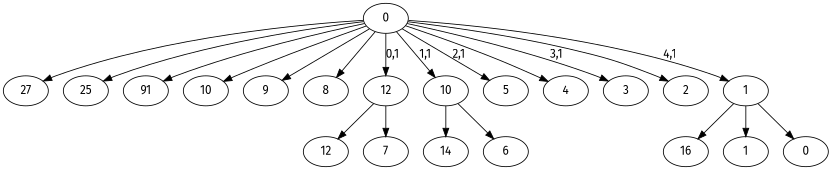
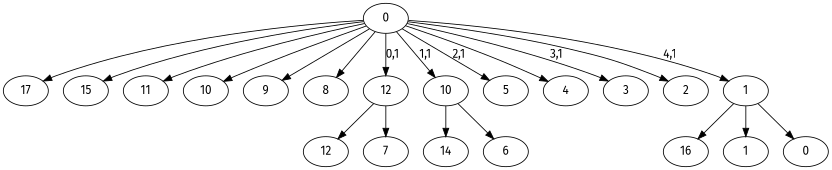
(26, 91) -> (26, 91)
(86, 91) -> (86, 91)
(146, 91) -> (146, 91)
